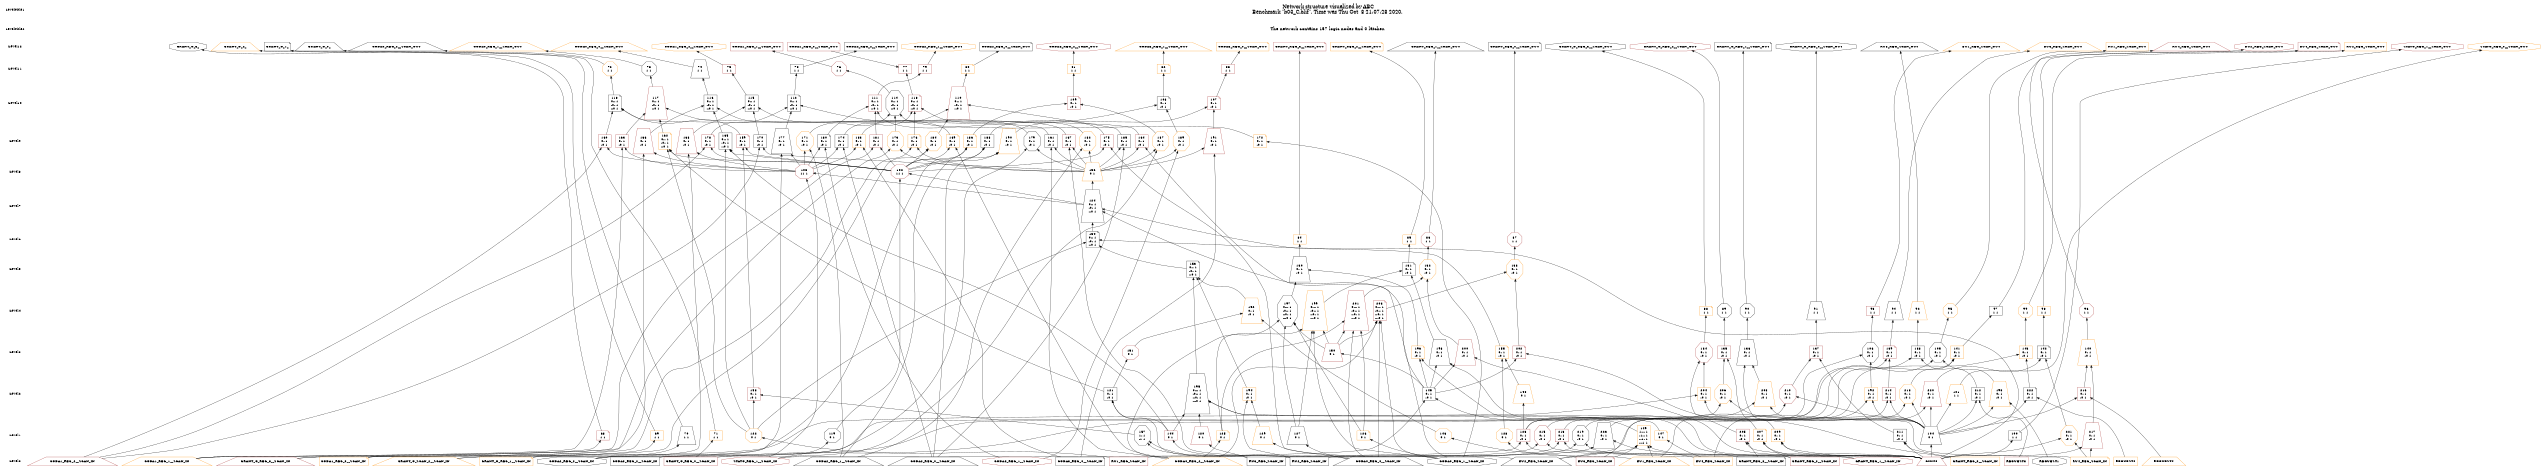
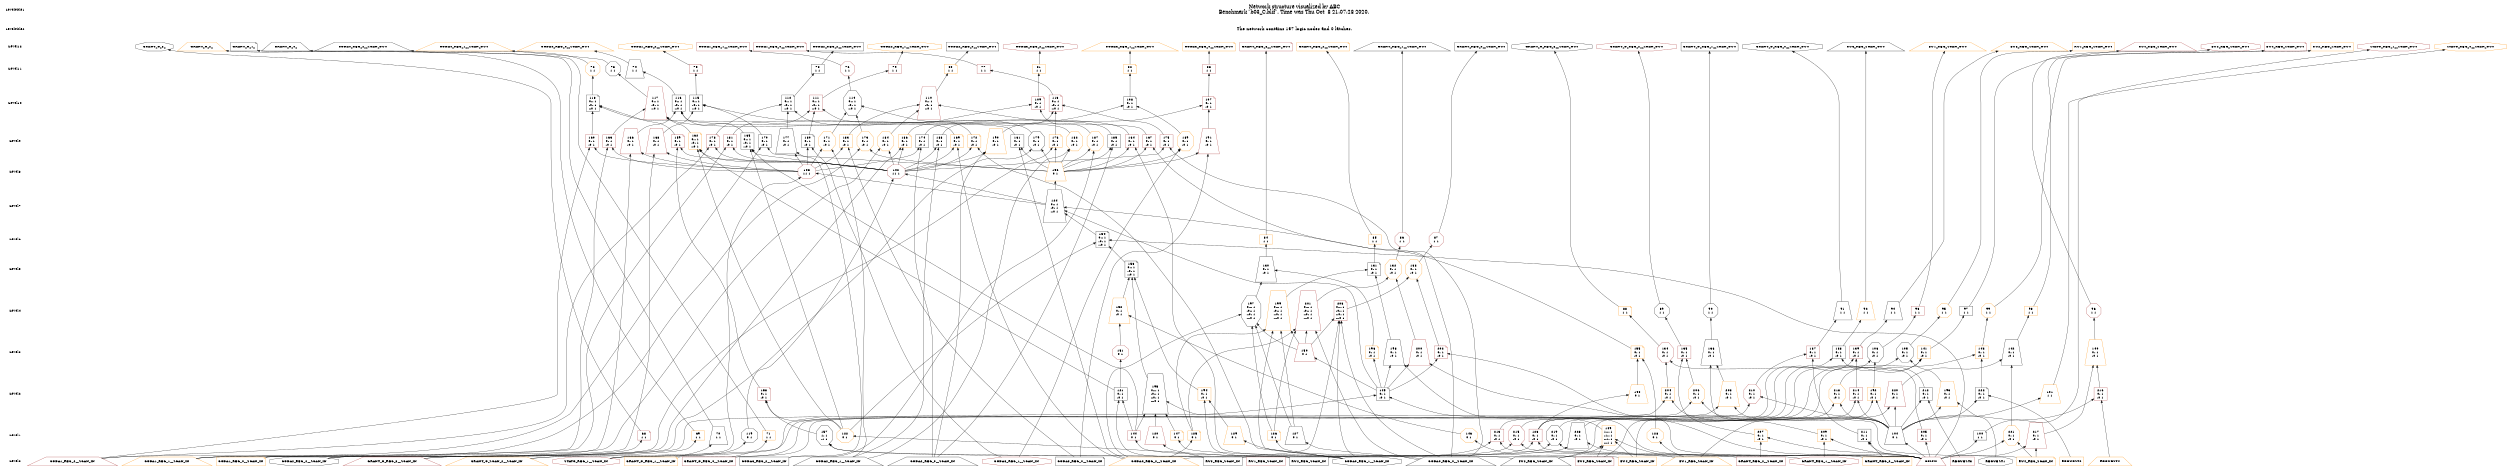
(864, 59) -> (894, 53)
none -> (953, 161)
(2044, 352) -> (2012, 352)
(1761, 461) -> none
